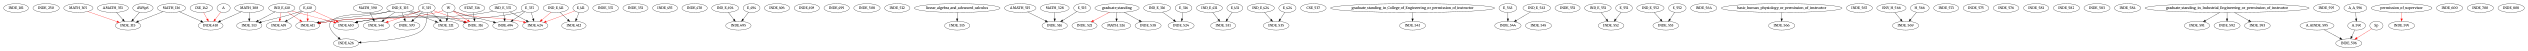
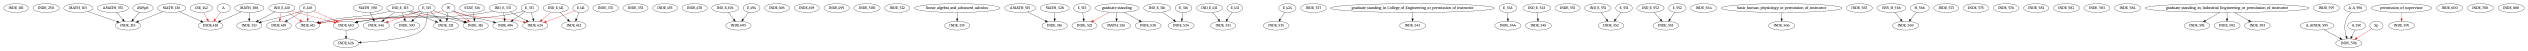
(1261, 8) -> none
(1313, 8) -> (1313, 8)
(350, 15) -> (346, 33)
(445, 15) -> (445, 15)
(1070, 16) -> (1083, 16)
(1523, 16) -> (1537, 16)
(2356, 16) -> (2345, 24)
(102, 17) -> (102, 17)
